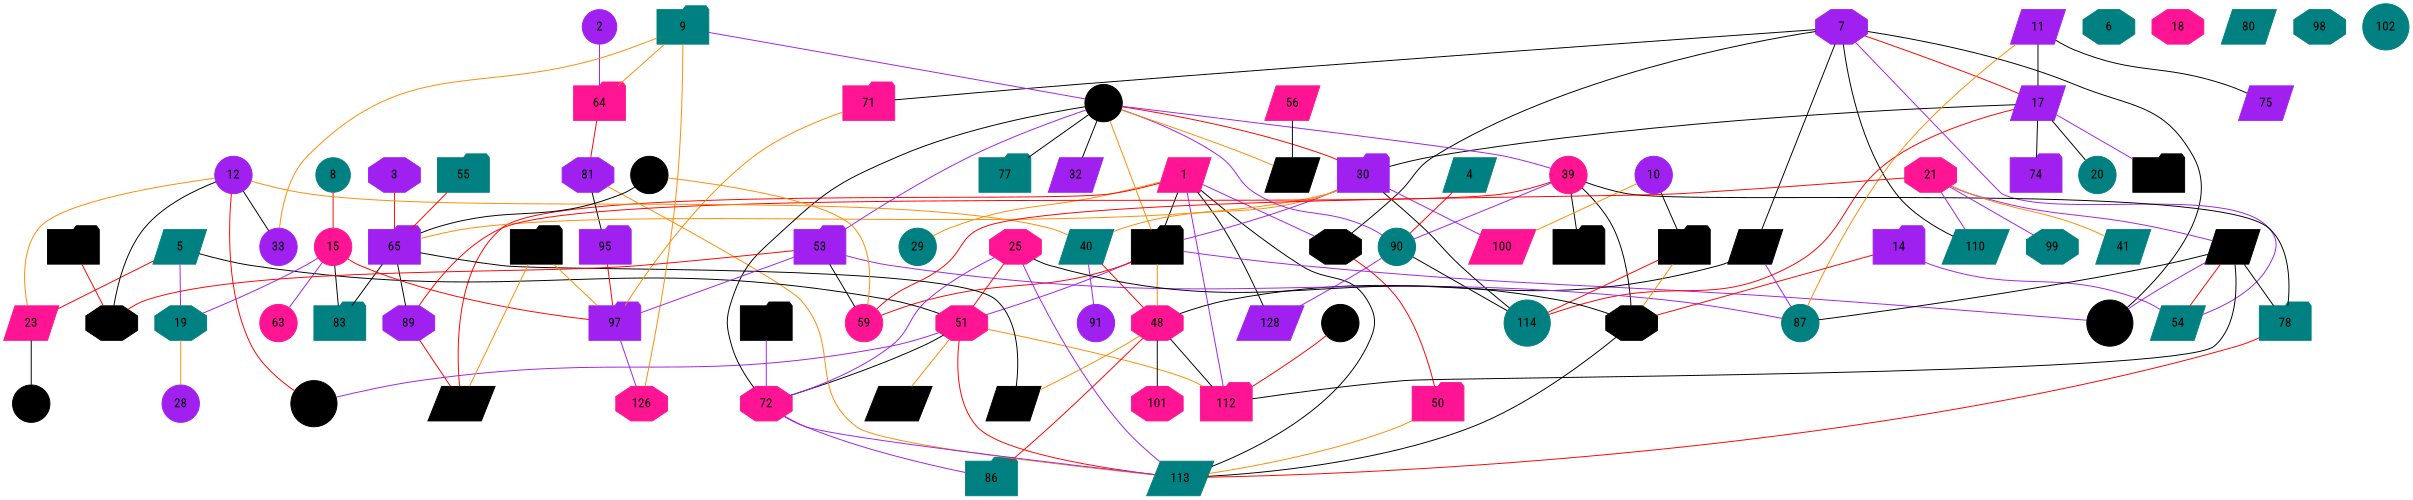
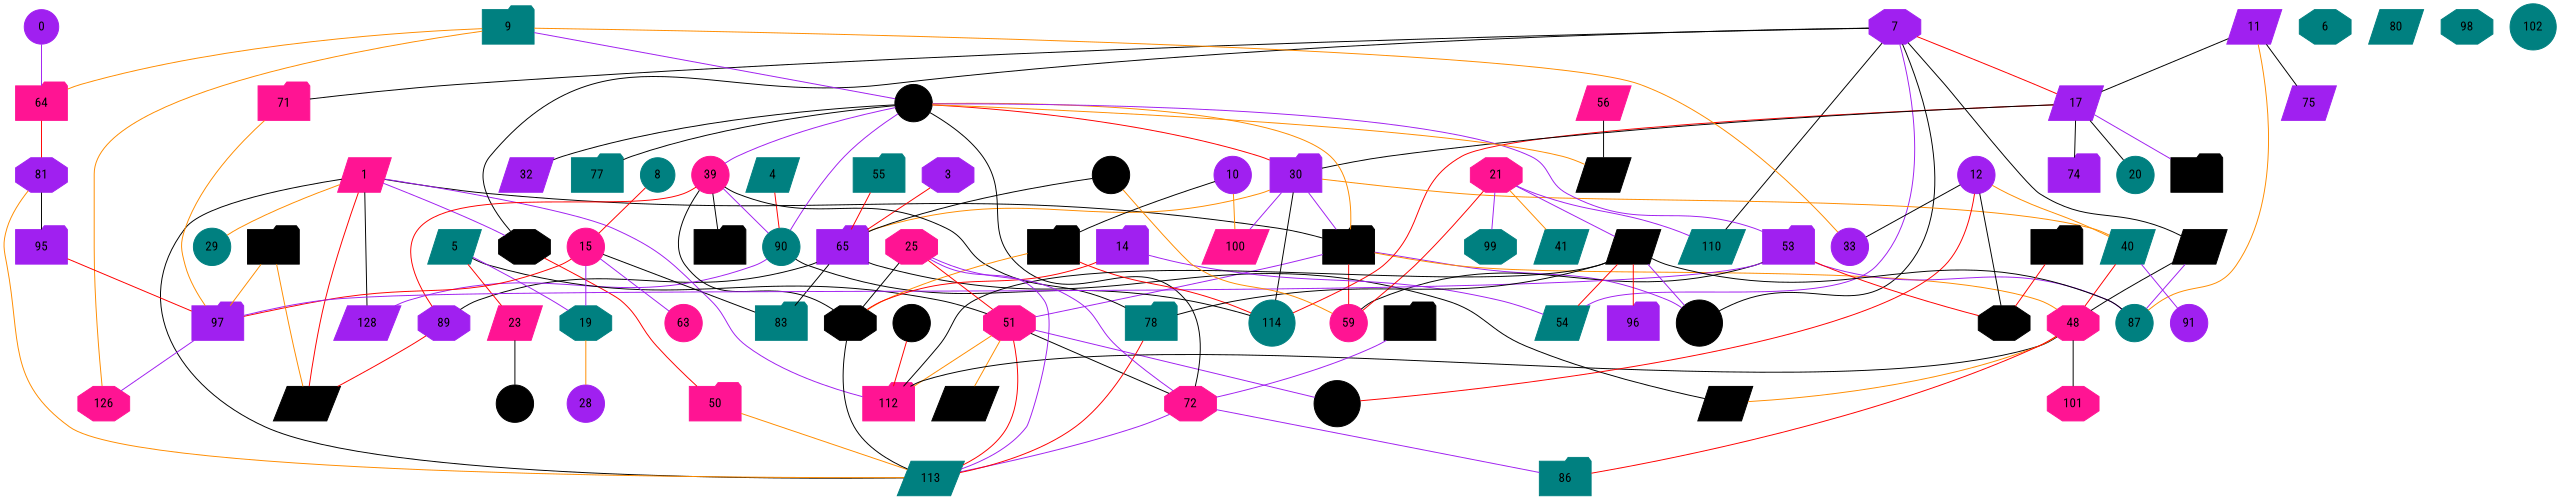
(600, 27) -> (41, 27)
(2178, 27) -> none
(85, 205) -> none
none -> (1633, 323)
